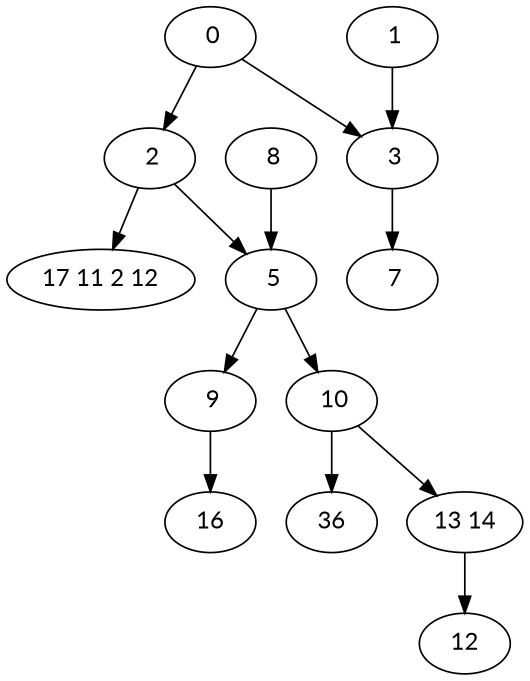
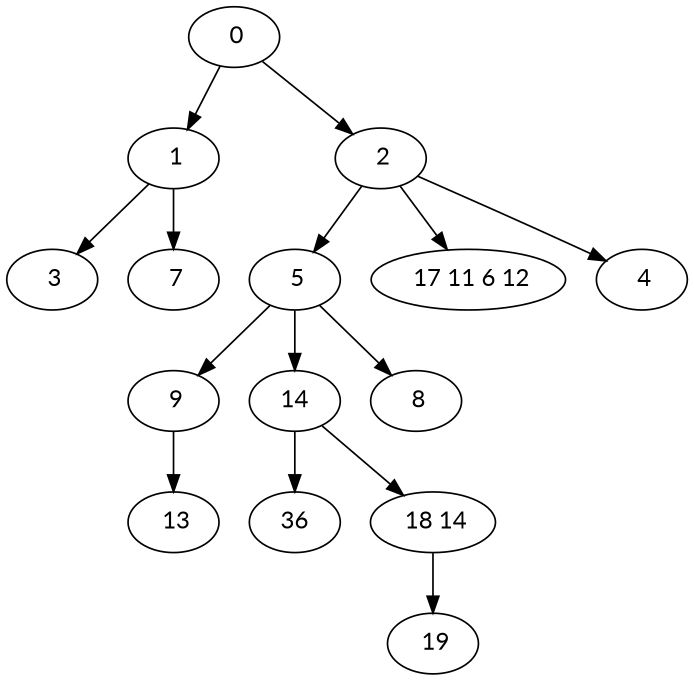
(294, 93) -> (208, 90)
(271, 211) -> (349, 334)
(392, 211) -> (174, 211)
(101, 280) -> (468, 280)
none -> (642, 280)
(332, 401) -> (295, 401)
(210, 522) -> (174, 522)
(465, 522) -> (433, 522)
(465, 644) -> (433, 644)
